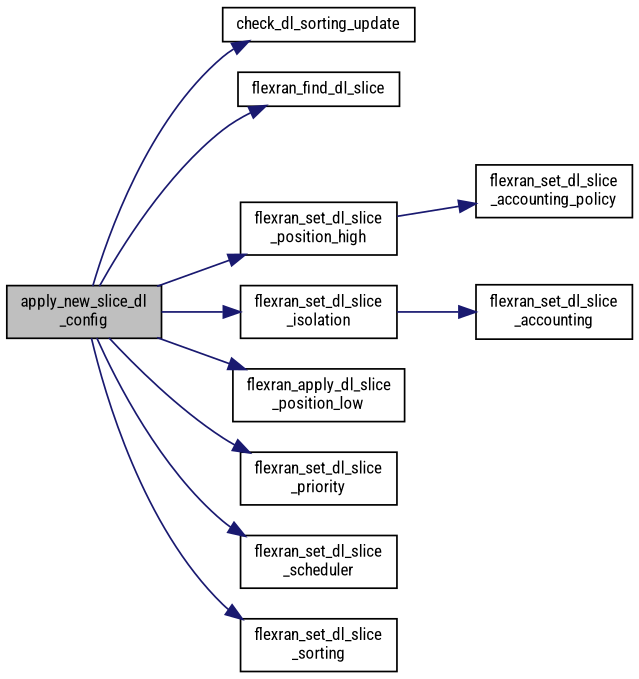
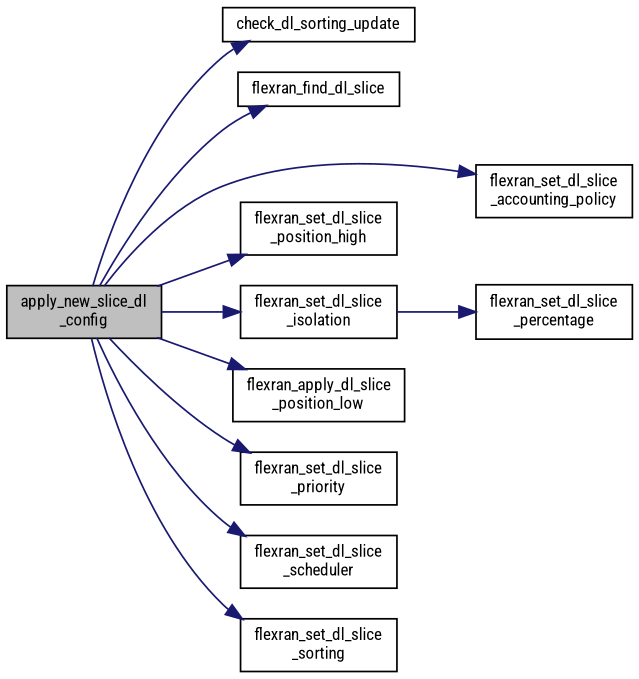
(428, 211) -> (262, 174)
(554, 312) -> (554, 312)
